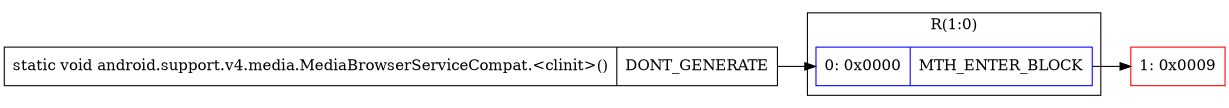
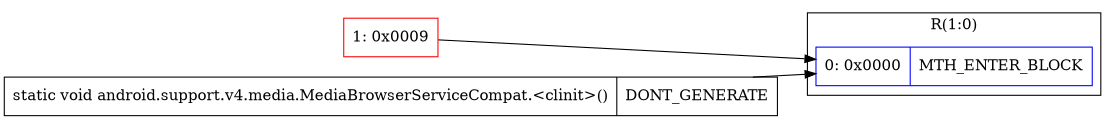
(1107, 66) -> (622, 49)
